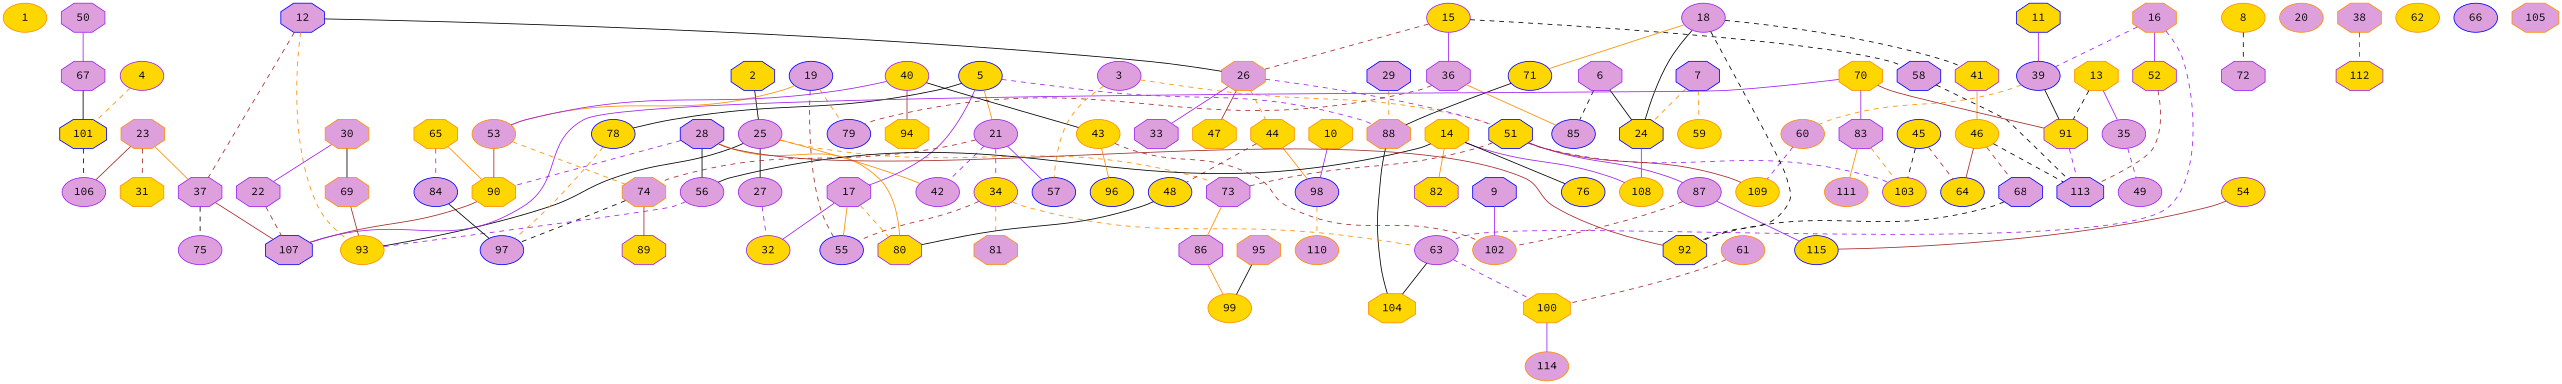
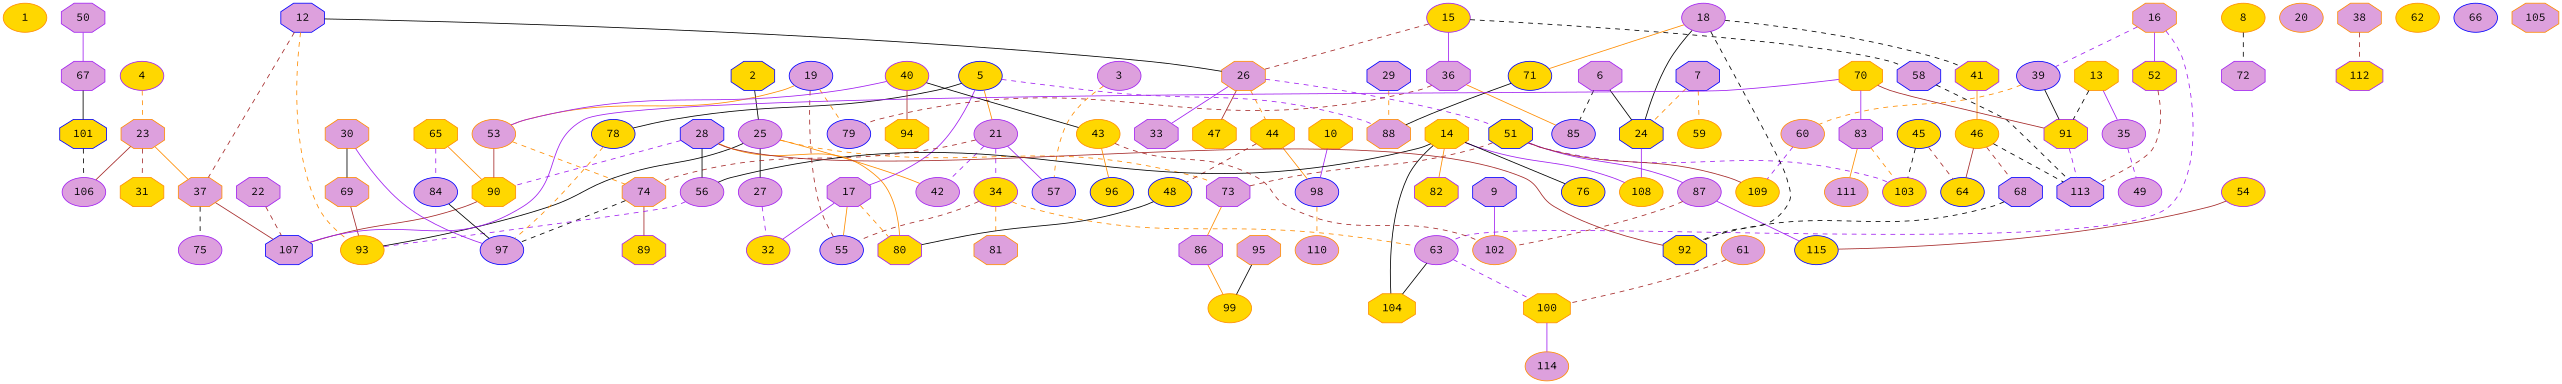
(2038, 18) -> none
(1317, 99) -> none
(113, 105) -> (142, 105)
(298, 166) -> (409, 209)
(200, 192) -> (200, 192)
(1378, 218) -> (1396, 214)
